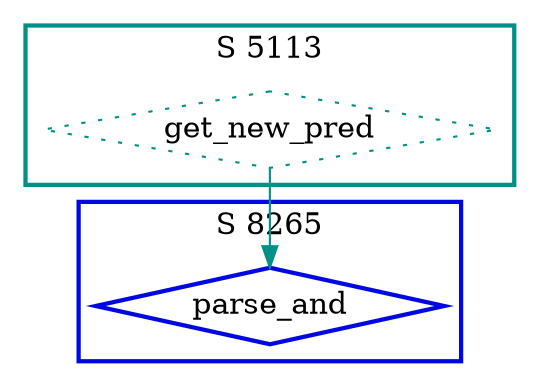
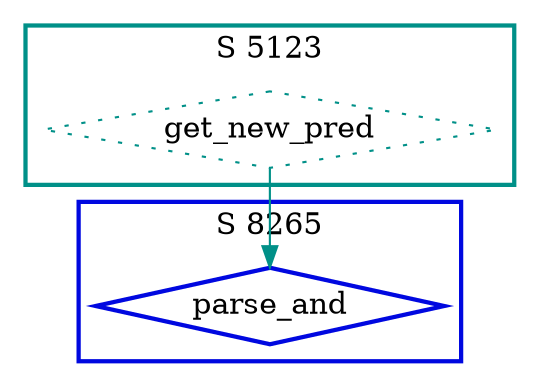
(270, 50) -> (270, 50)
